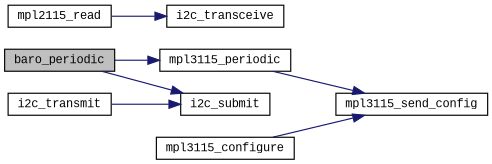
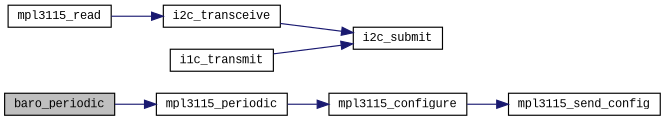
(60, 16) -> (60, 16)
(137, 81) -> (311, 27)
(313, 81) -> (302, 104)
(60, 104) -> (222, 60)
